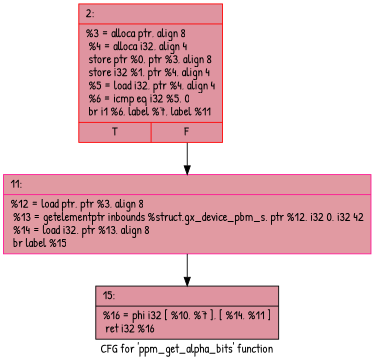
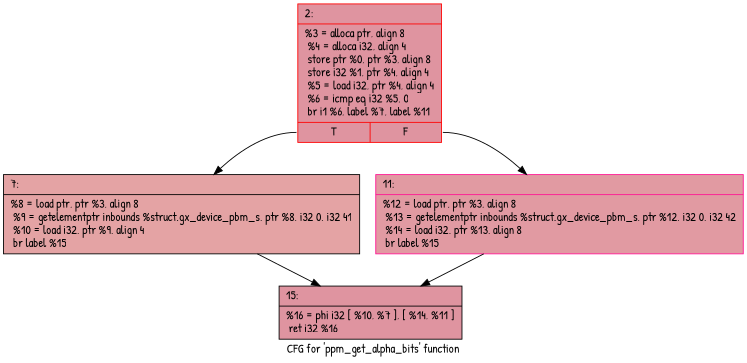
none -> (182, 214)
